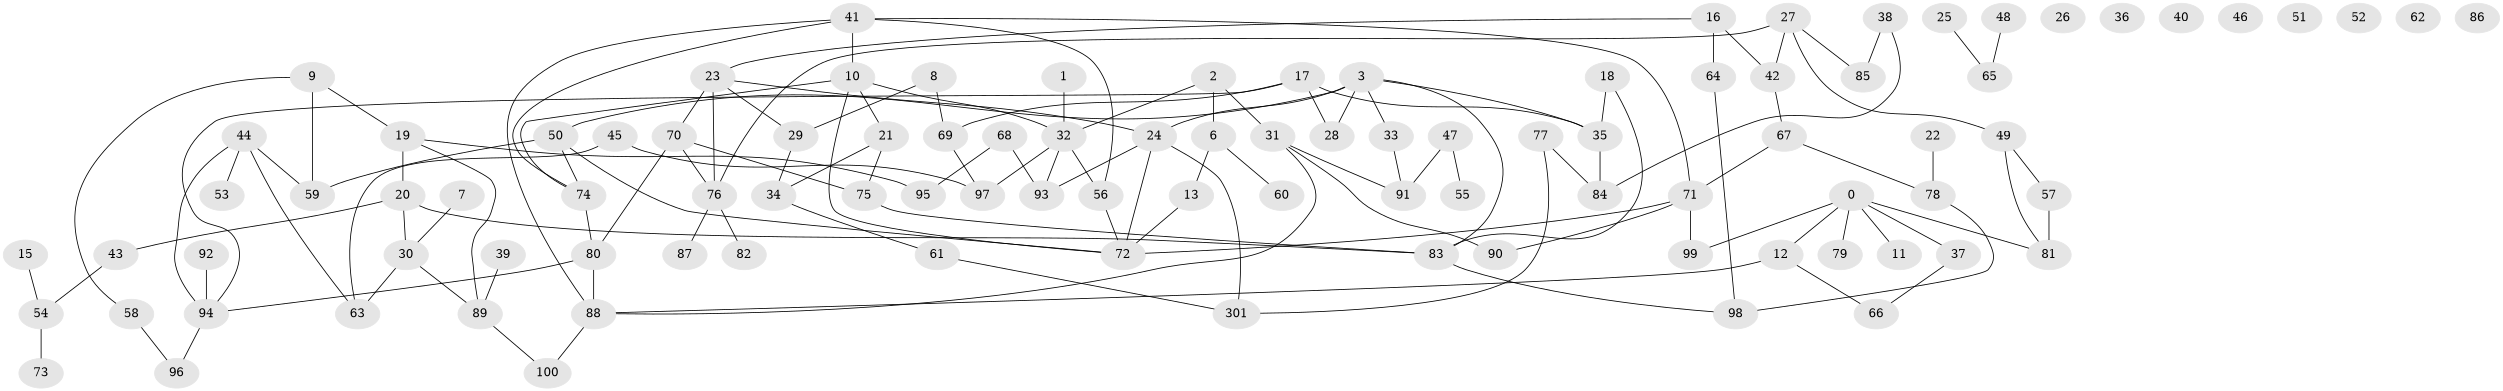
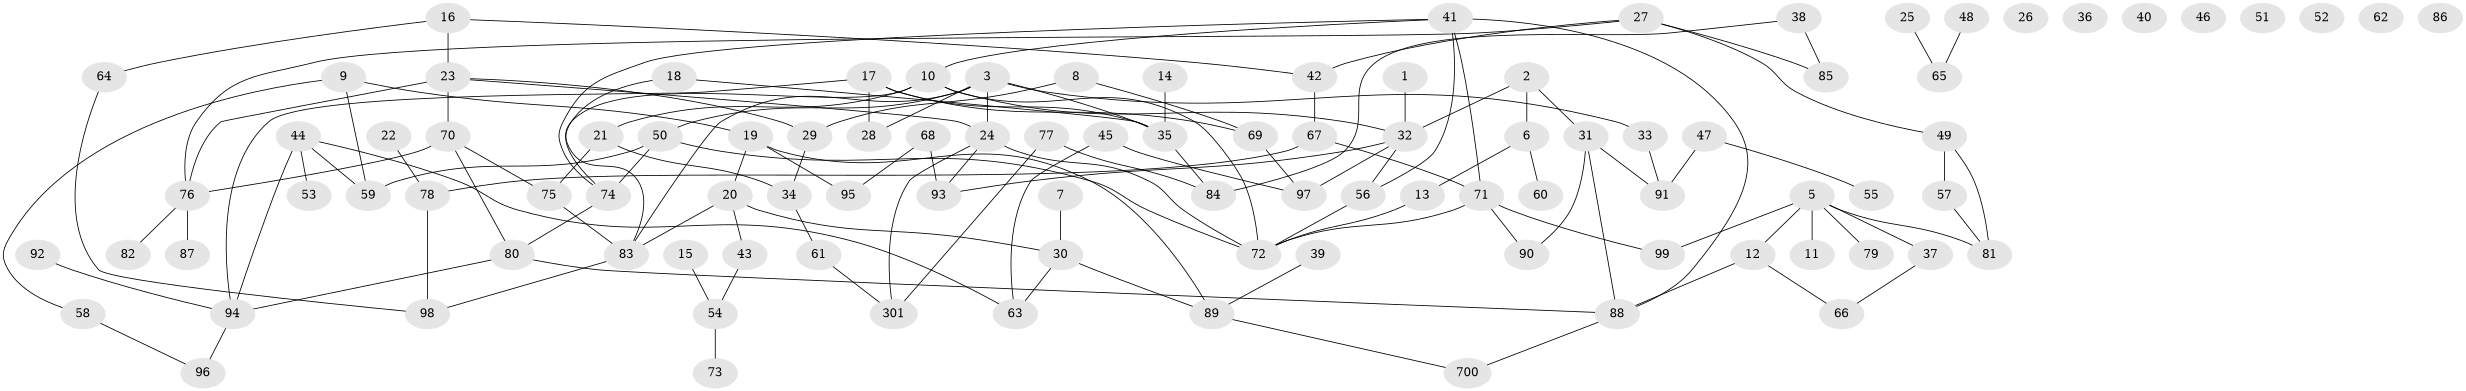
none -> (1165, 77)
(1852, 196) -> (1812, 196)
(548, 373) -> (1468, 373)
